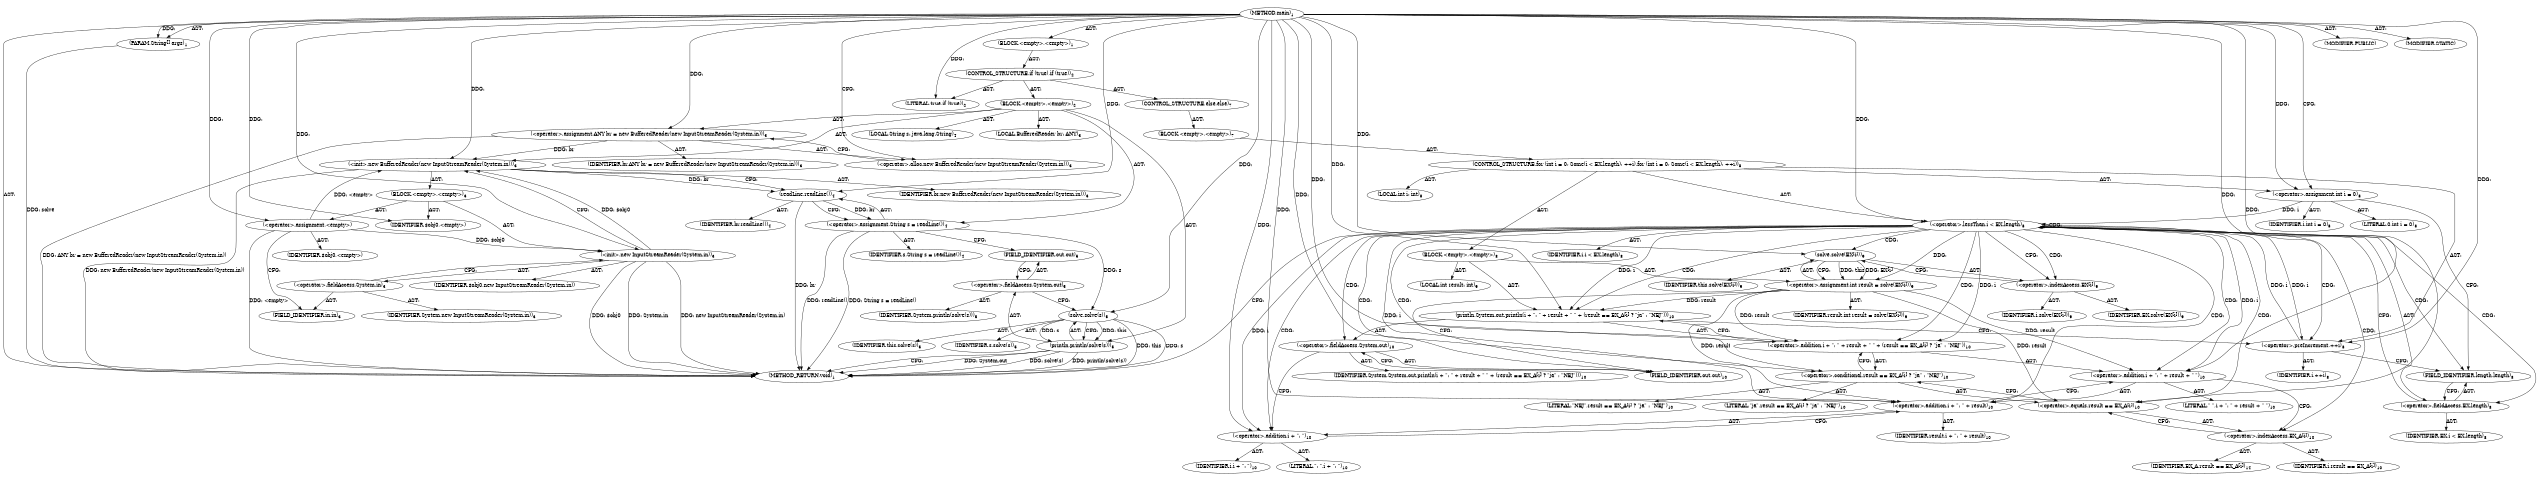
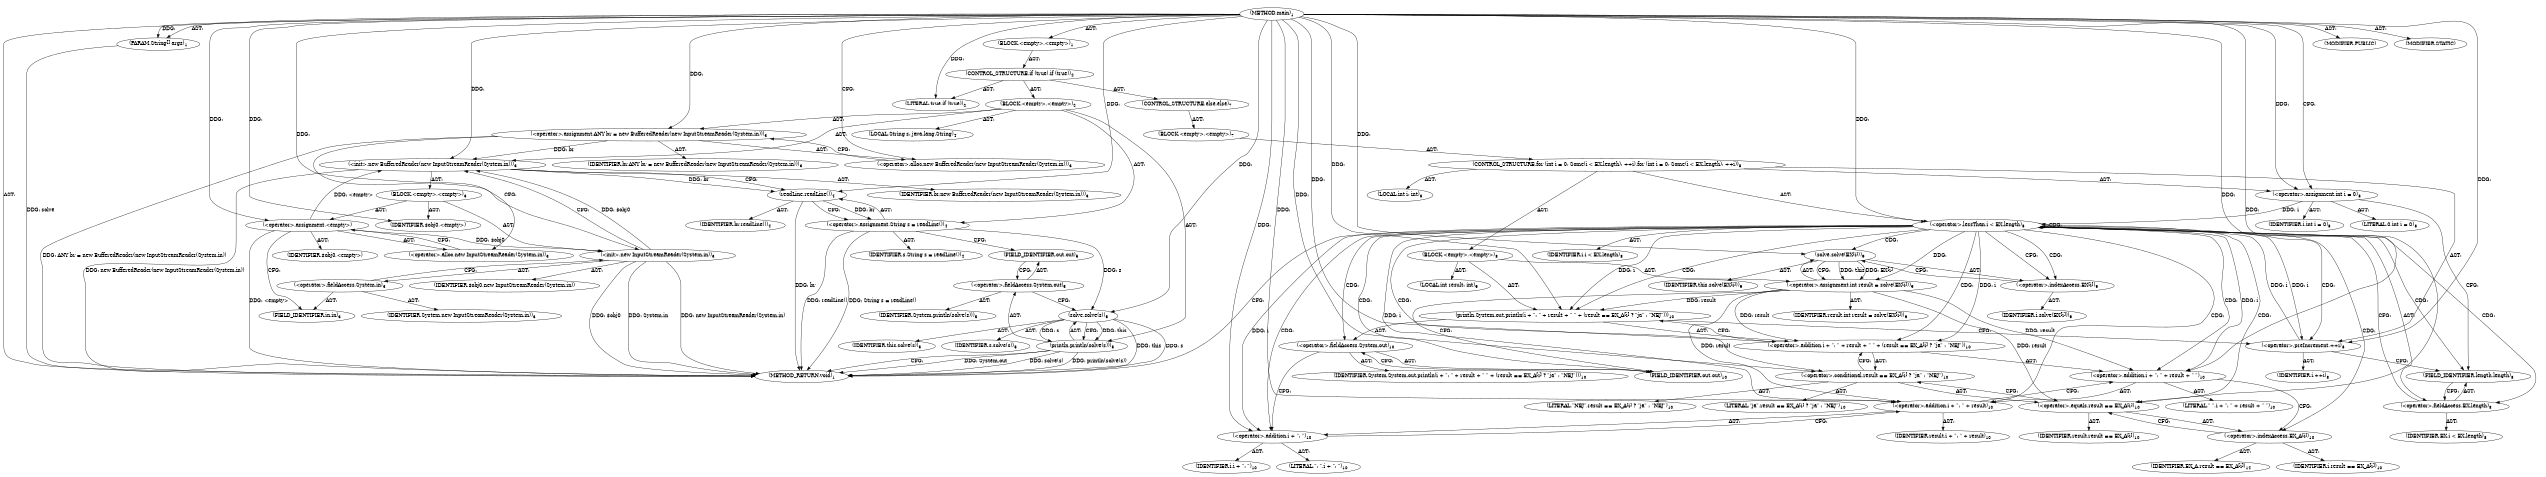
(1039, 135) -> none
none -> (479, 256)
(2146, 316) -> none
none -> (2089, 437)
